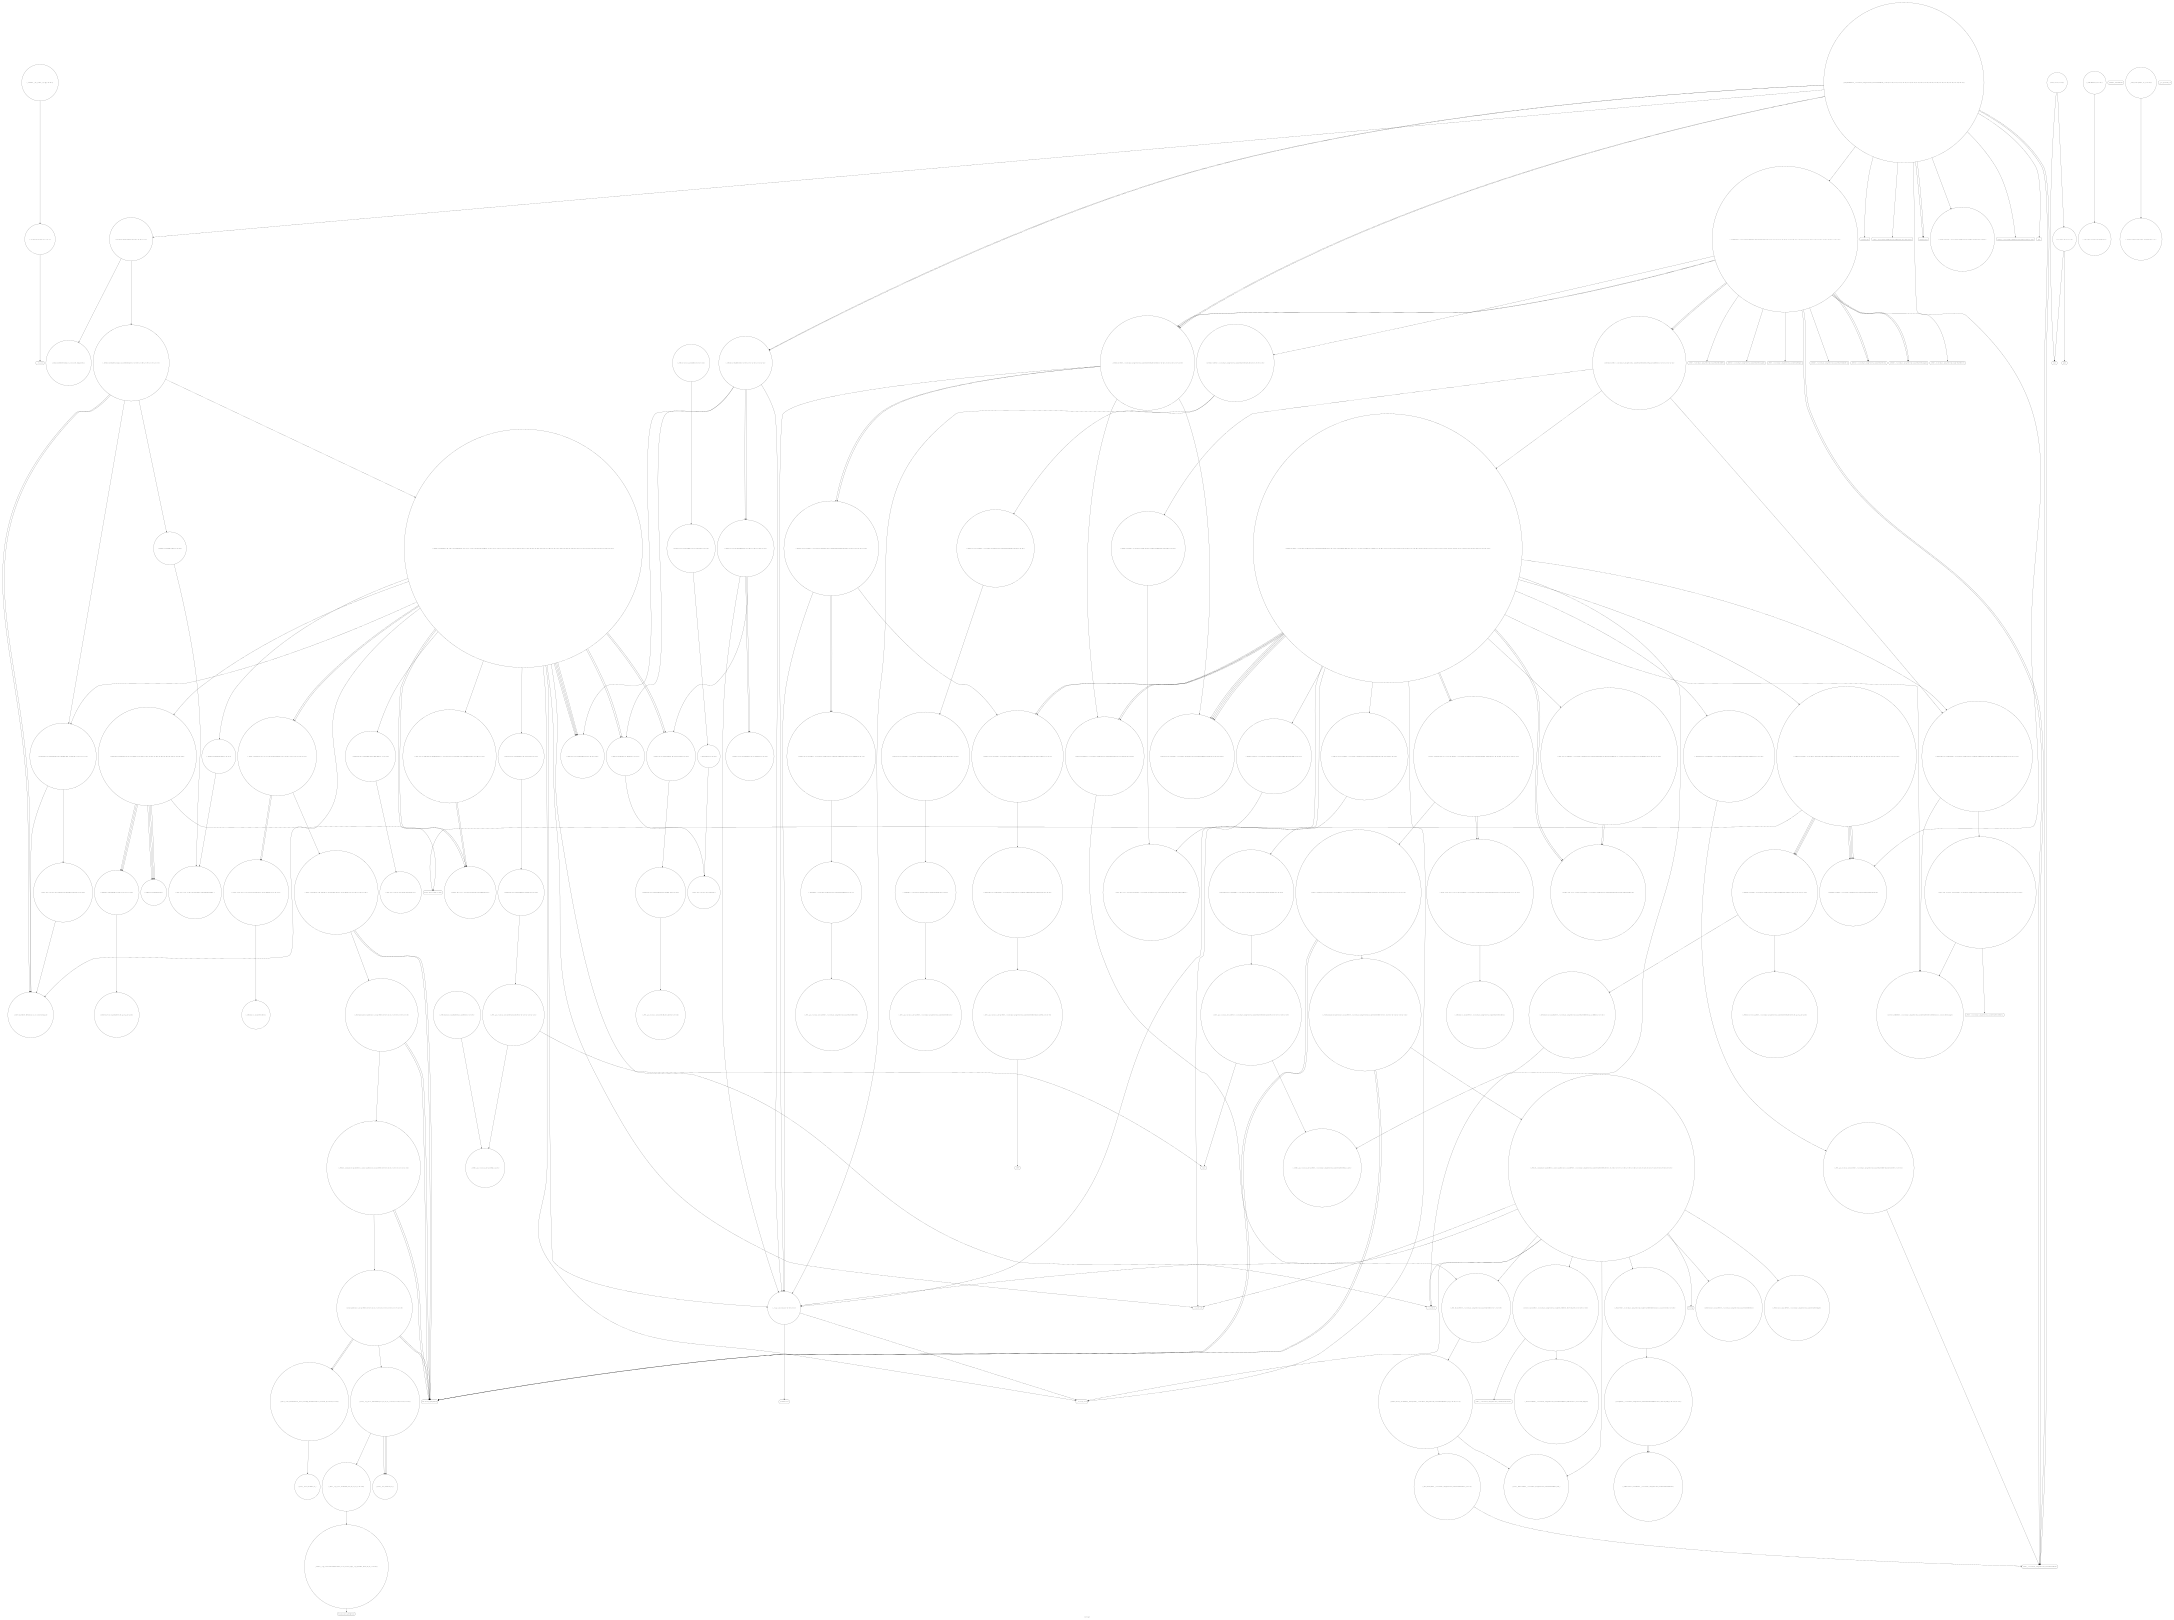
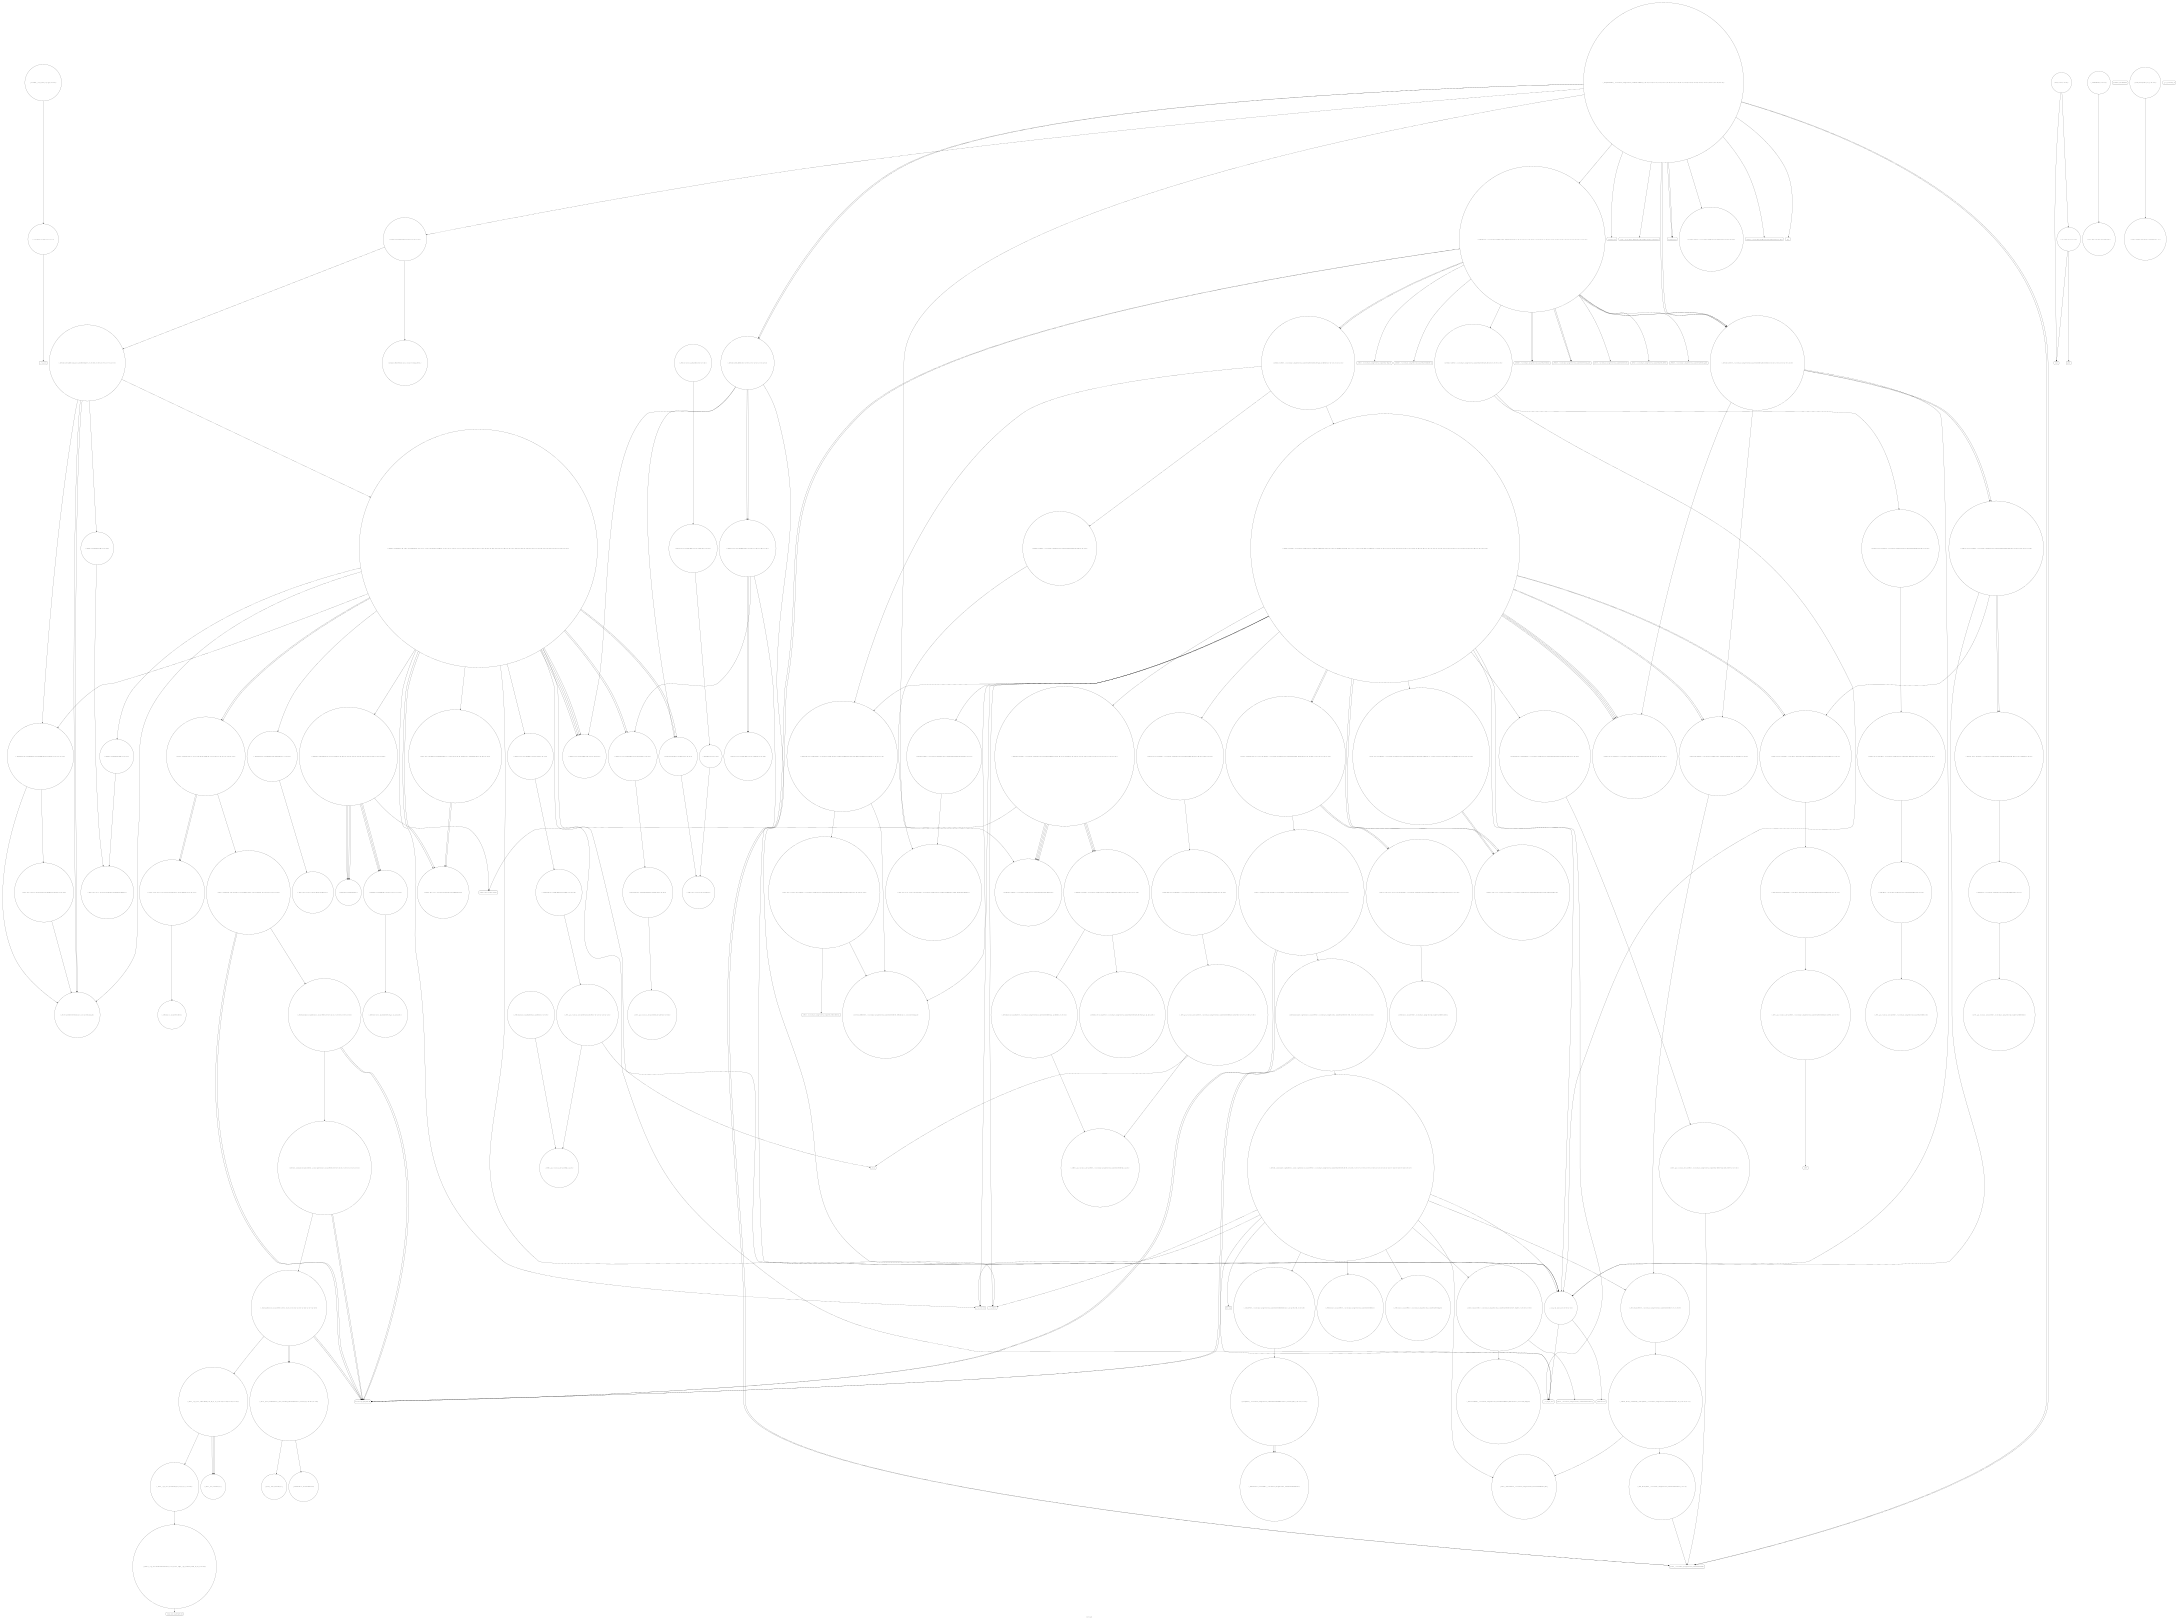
none -> (304, 1487)
